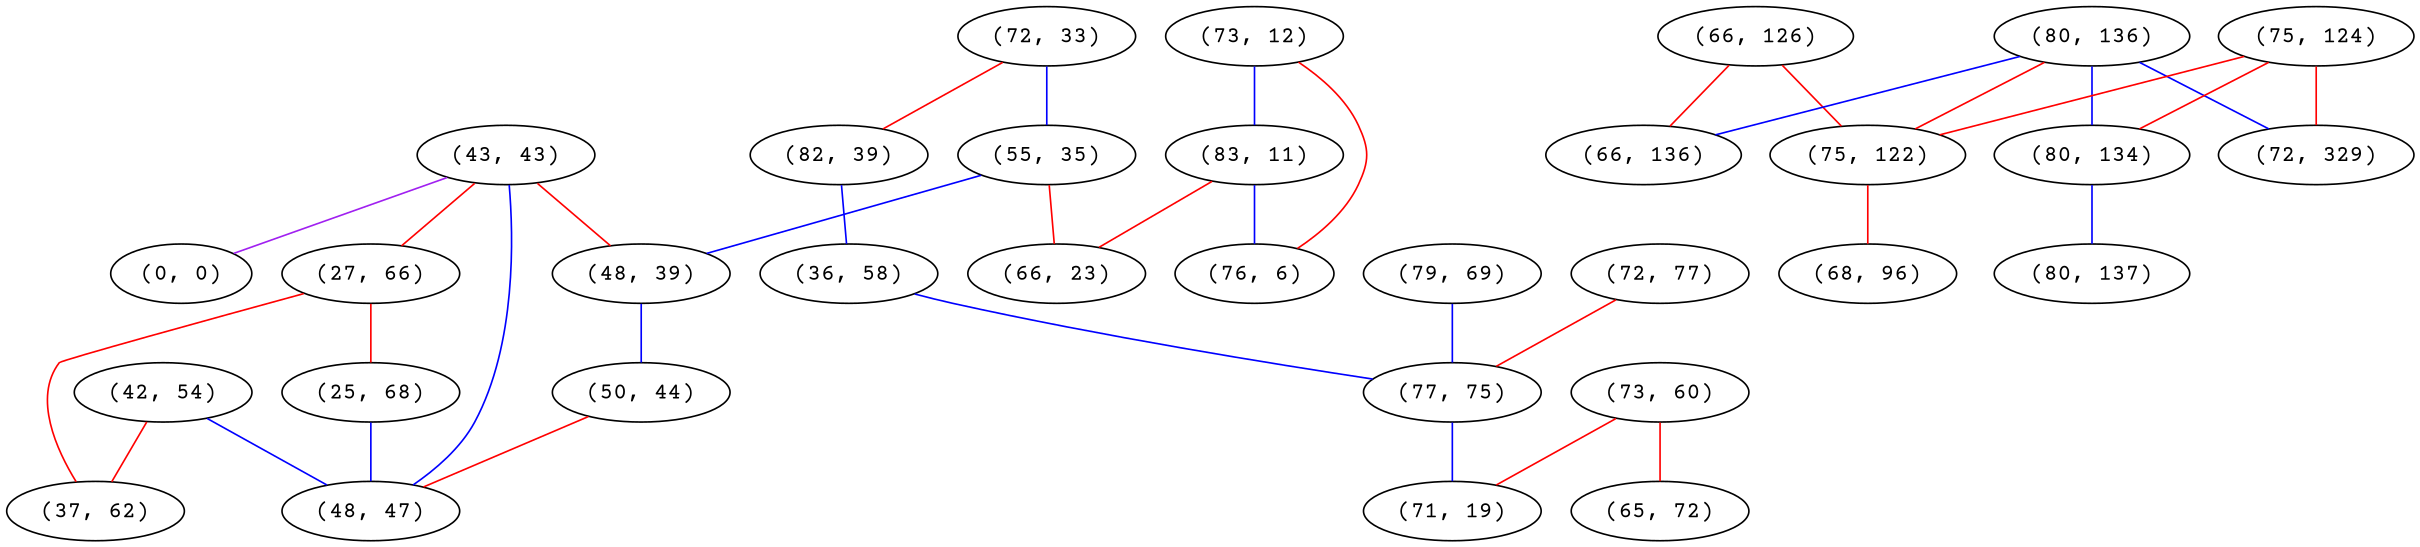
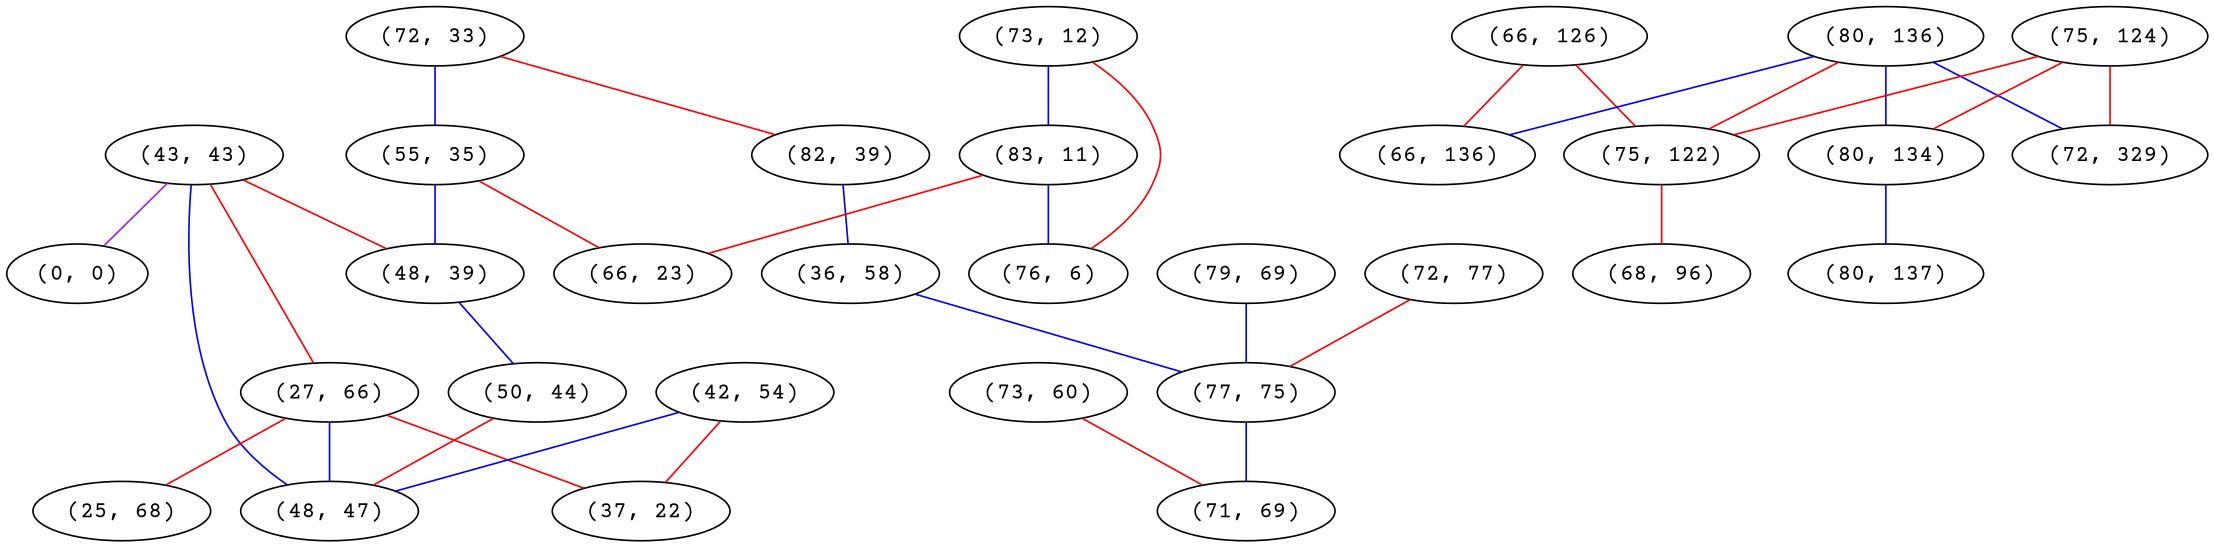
(371, 452) -> (330, 452)
(96, 511) -> (641, 511)
(1452, 511) -> (1246, 511)
(1660, 511) -> none
